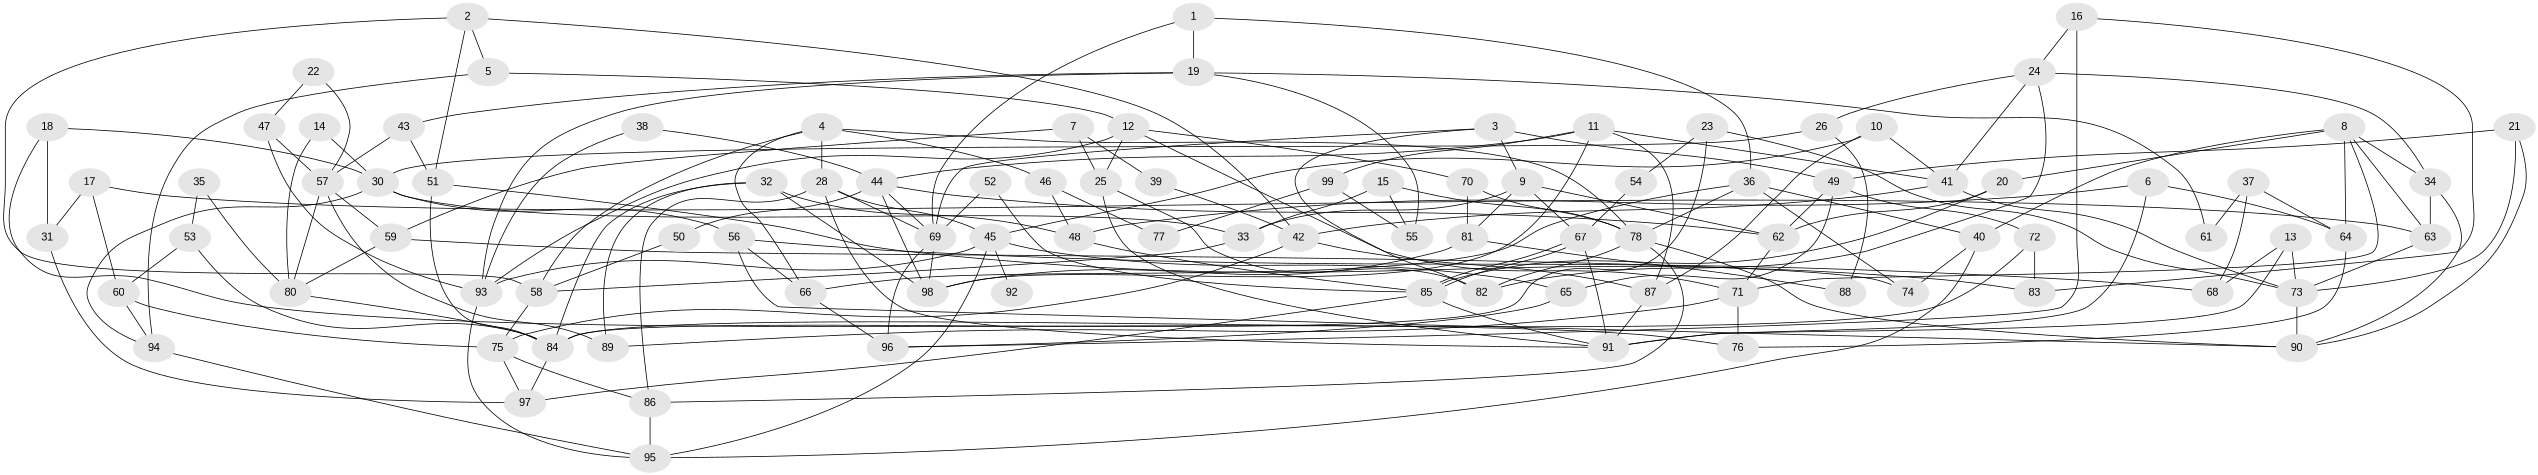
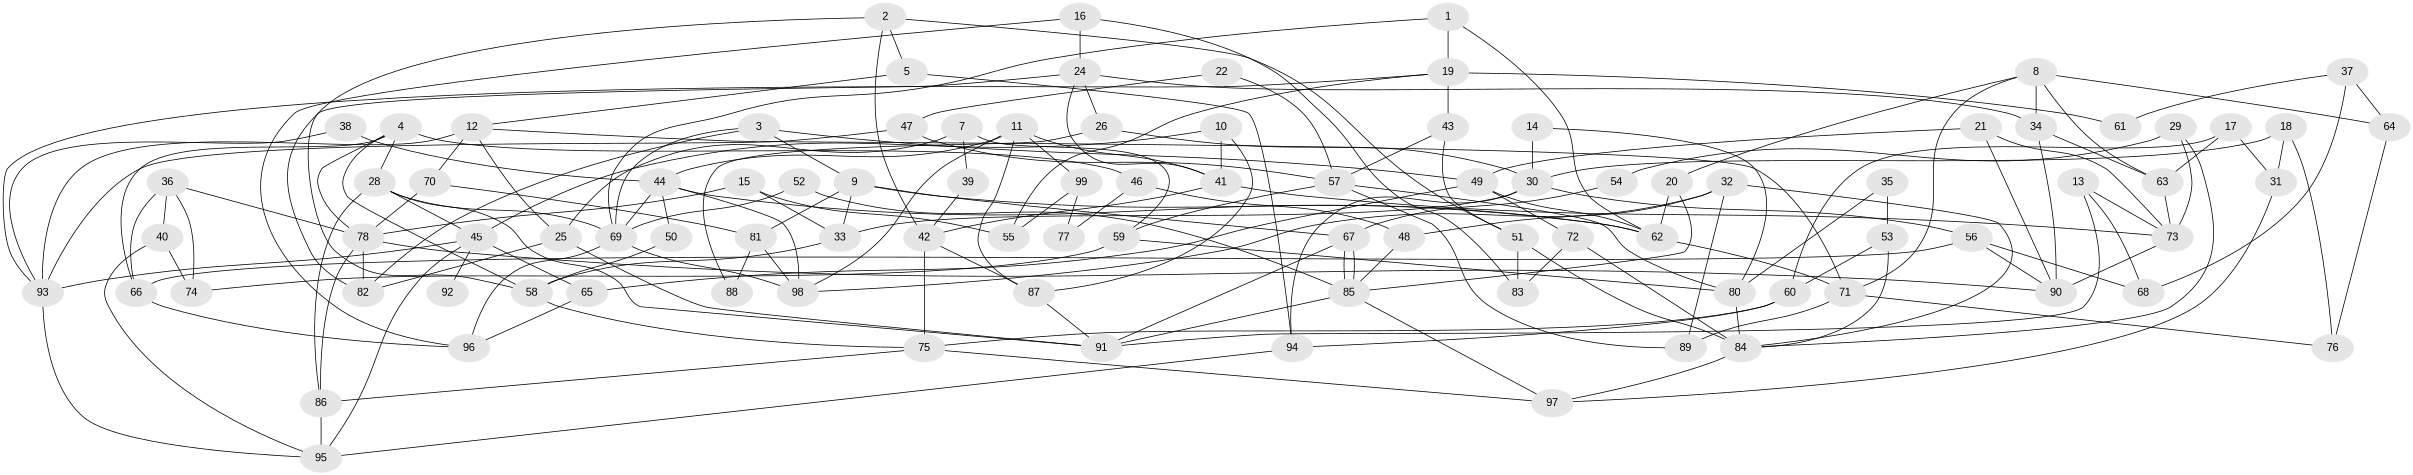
(1510, 44) -> (1565, 122)
(1707, 127) -> (2176, 127)
(2120, 169) -> none
(2148, 182) -> none
